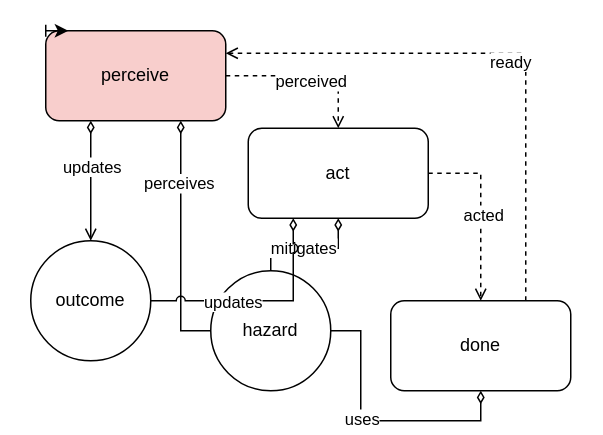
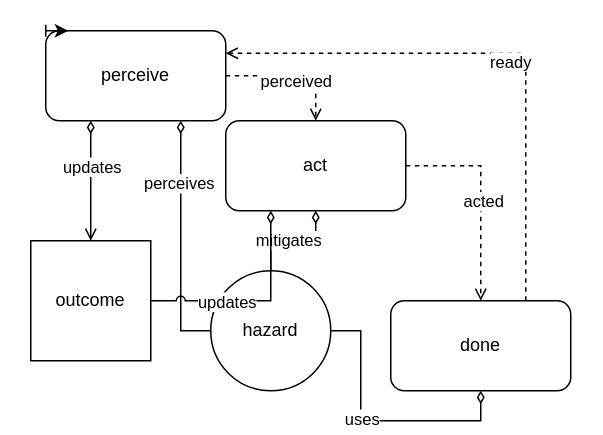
(136, 76) -> (136, 76)
(338, 173) -> (316, 166)
(91, 301) -> (91, 301)
